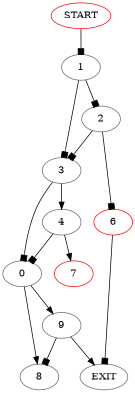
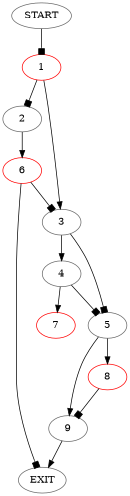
(81, 16) -> (42, 16)
(81, 67) -> (42, 67)
(72, 115) -> (53, 141)
(84, 142) -> (40, 194)
(107, 167) -> (22, 141)
(22, 274) -> (108, 325)
(52, 348) -> (90, 400)
(39, 377) -> (108, 377)
